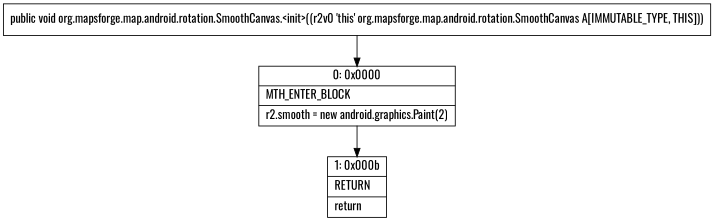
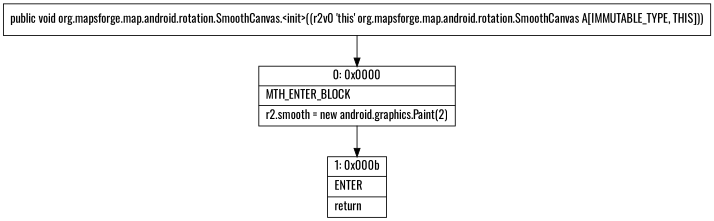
(353, 186) -> (349, 186)
